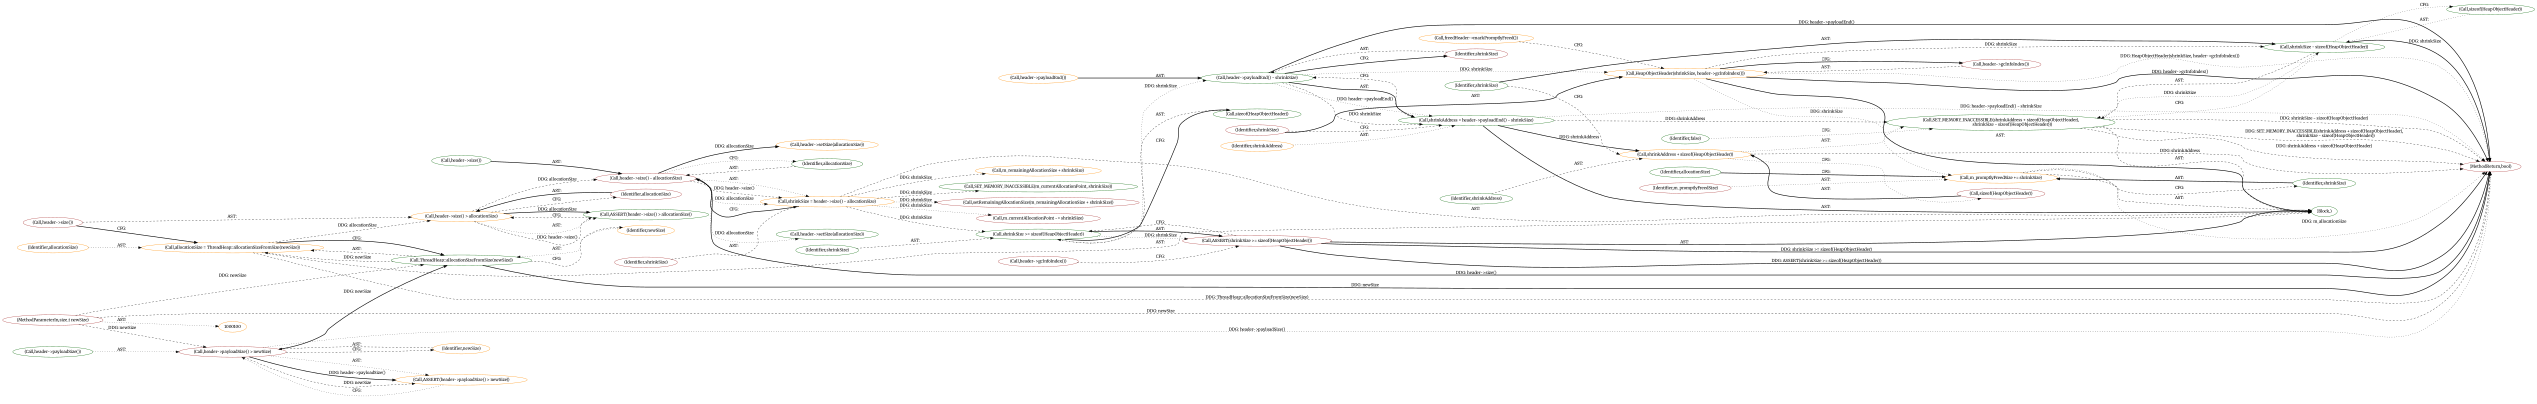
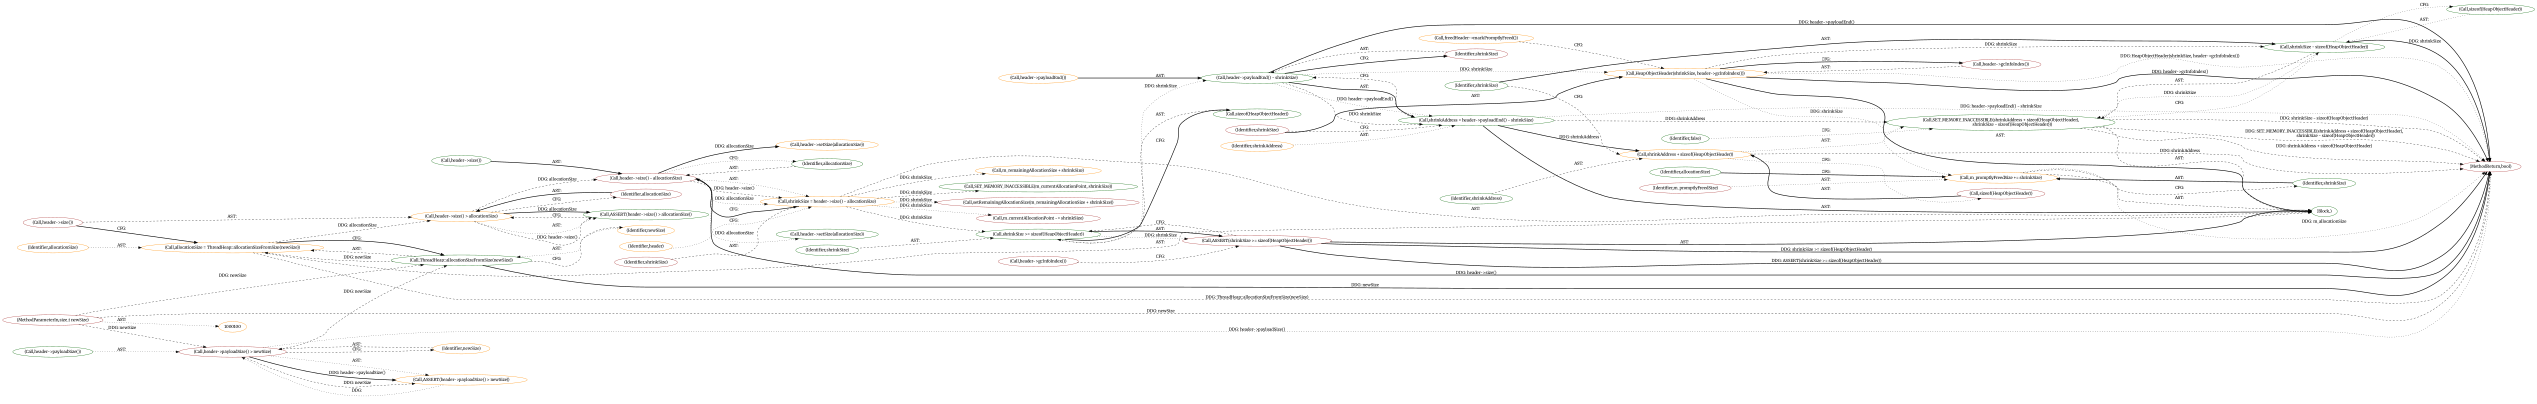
none -> (646, 246)
(360, 307) -> (360, 307)
(357, 391) -> (357, 391)
